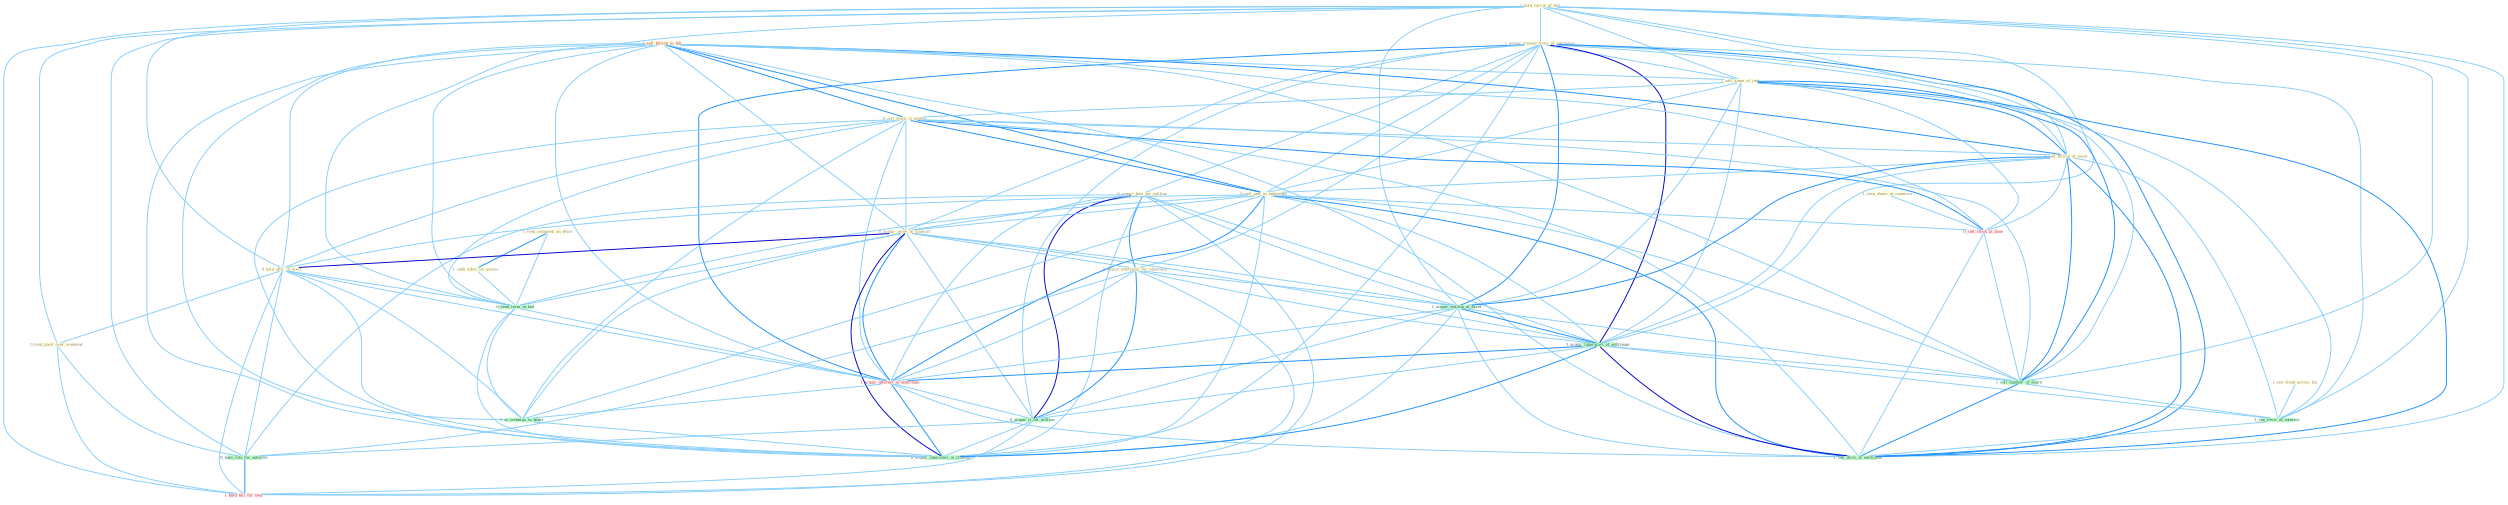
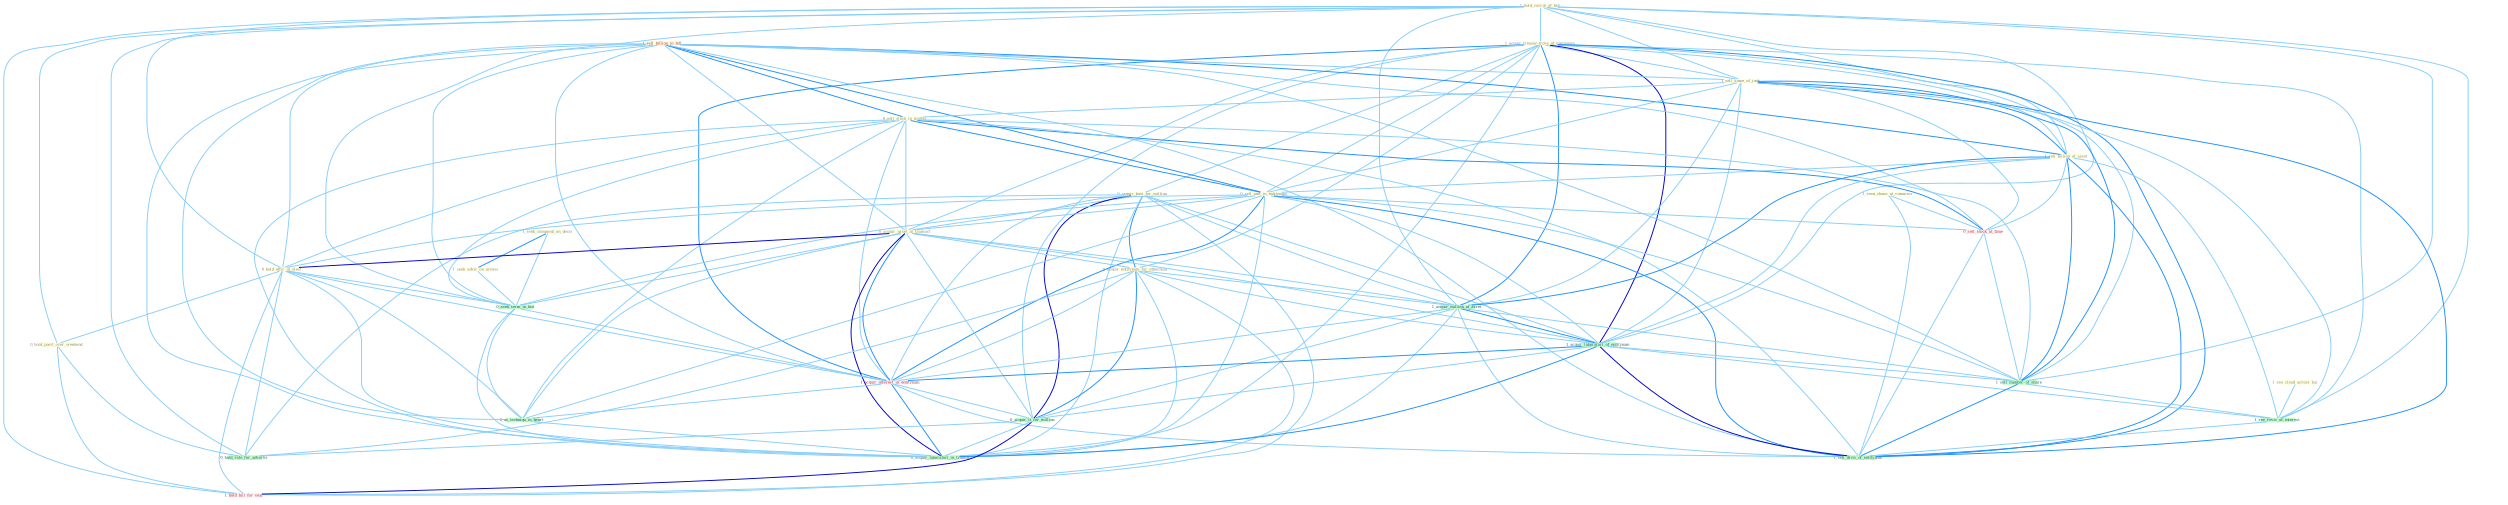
(2500, 78) -> (1901, 312)
(1543, 139) -> none
none -> (1158, 424)
(245, 476) -> none
(652, 483) -> (652, 483)
